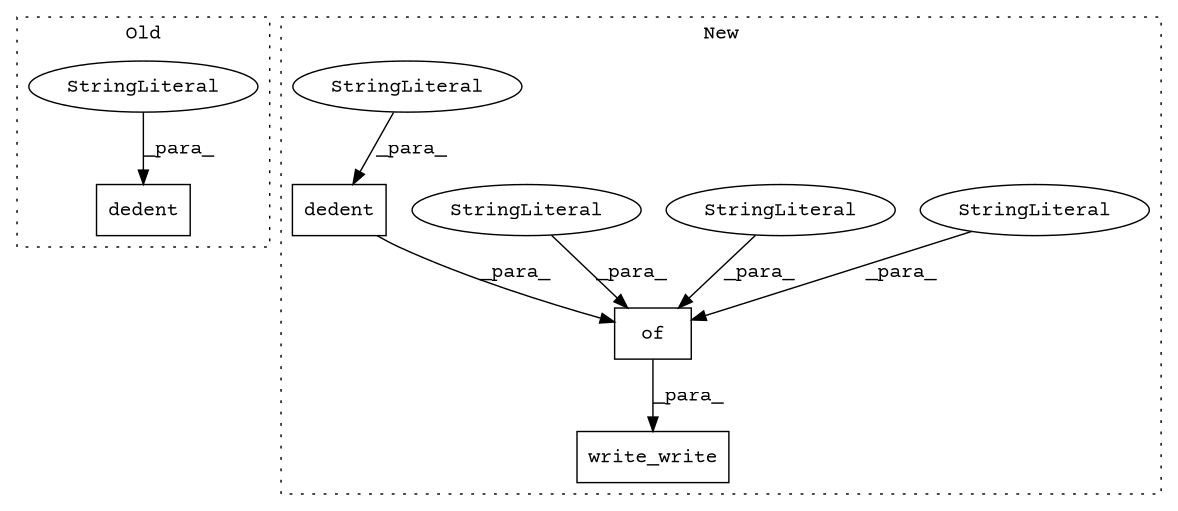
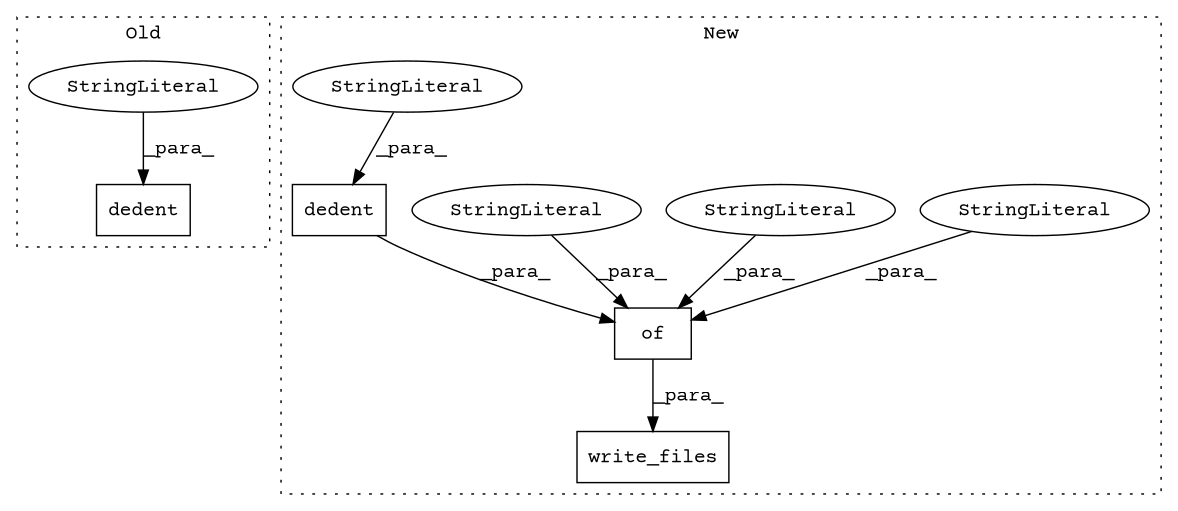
(653, 457) -> (653, 457)
